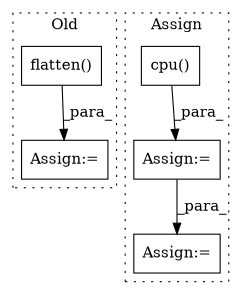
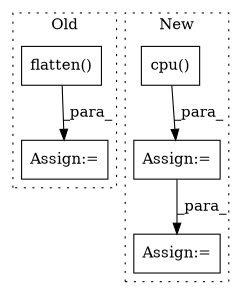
(177, 25) -> (177, 25)
